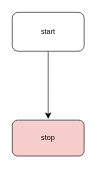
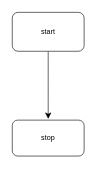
(48, 138) -> (48, 138)
